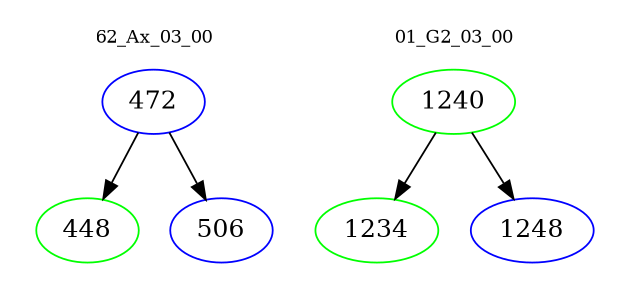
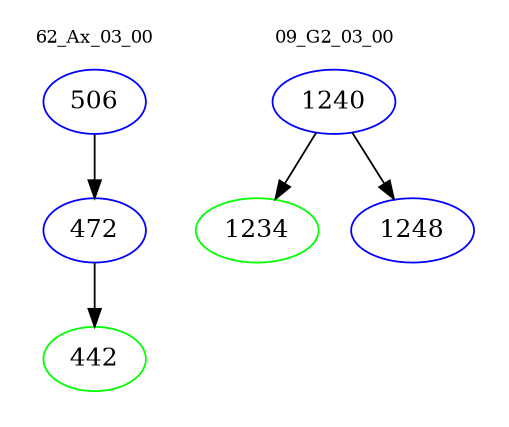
(455, 38) -> (335, 38)
(454, 102) -> (334, 102)
(183, 158) -> (95, 157)
(88, 230) -> (95, 359)
